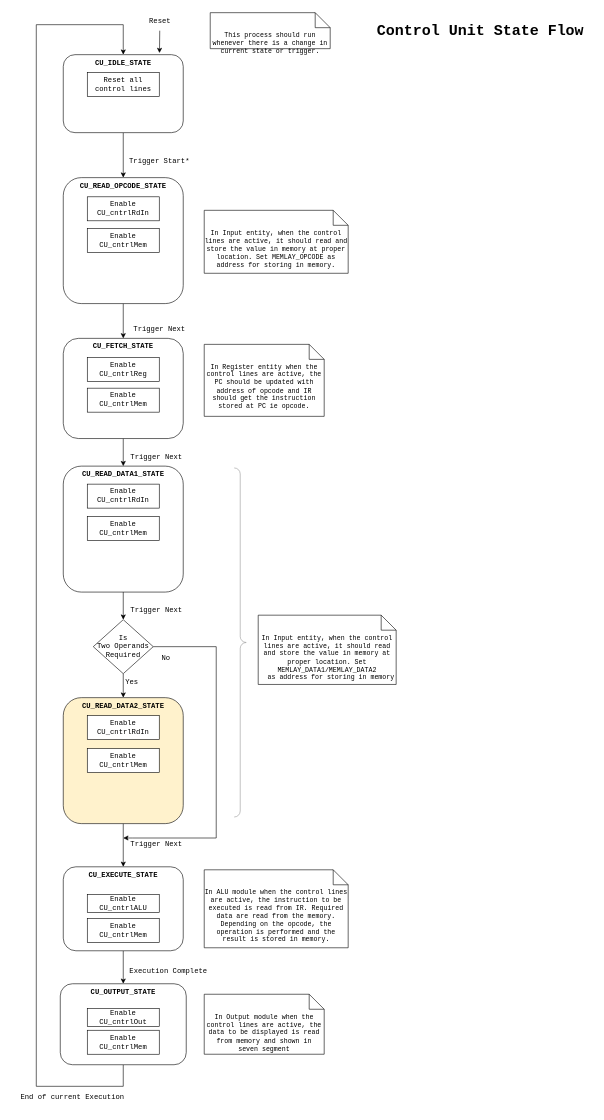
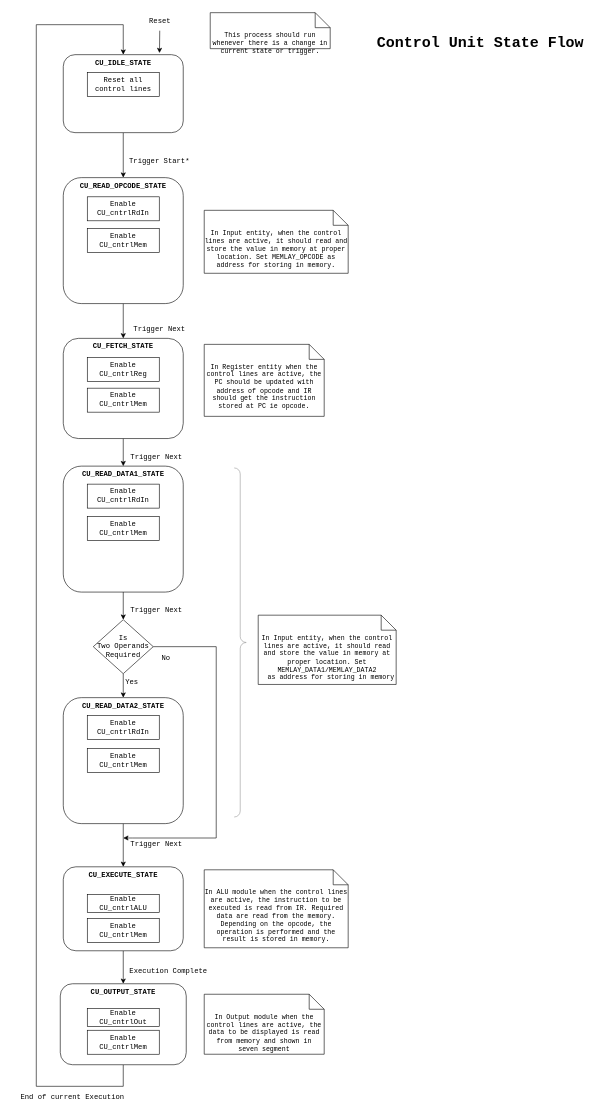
(480, 30) -> (480, 42)
(123, 706) -> (123, 706)
